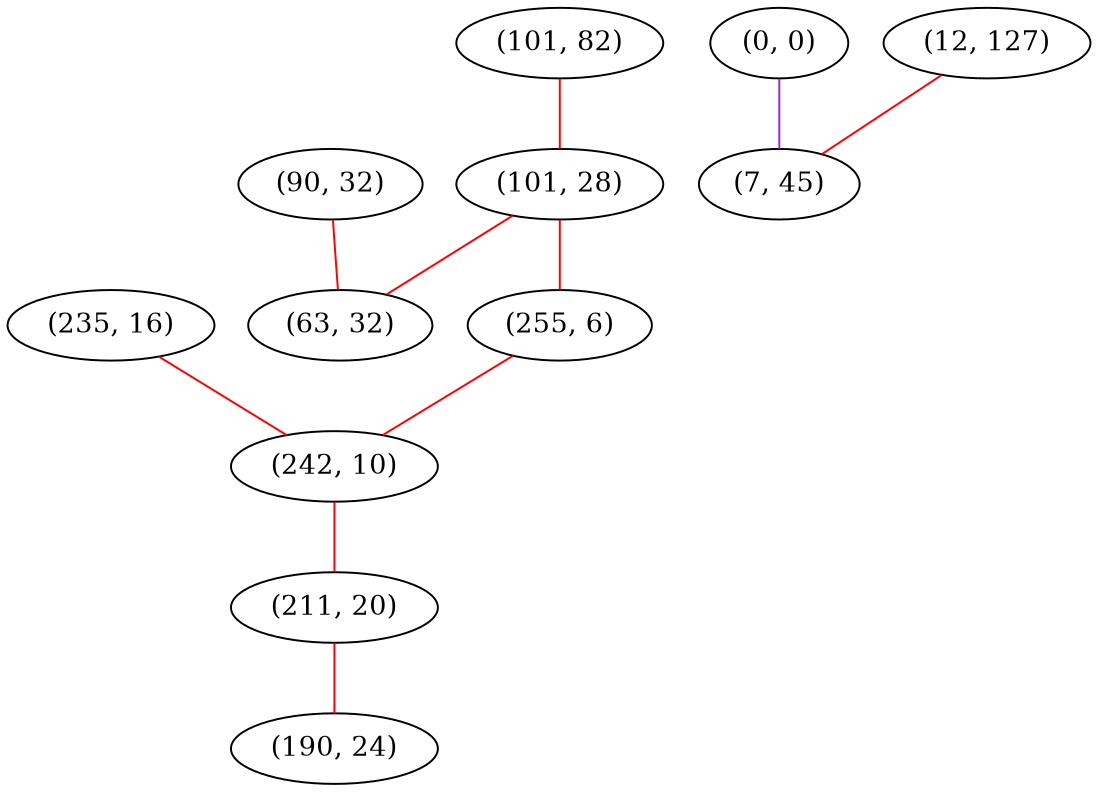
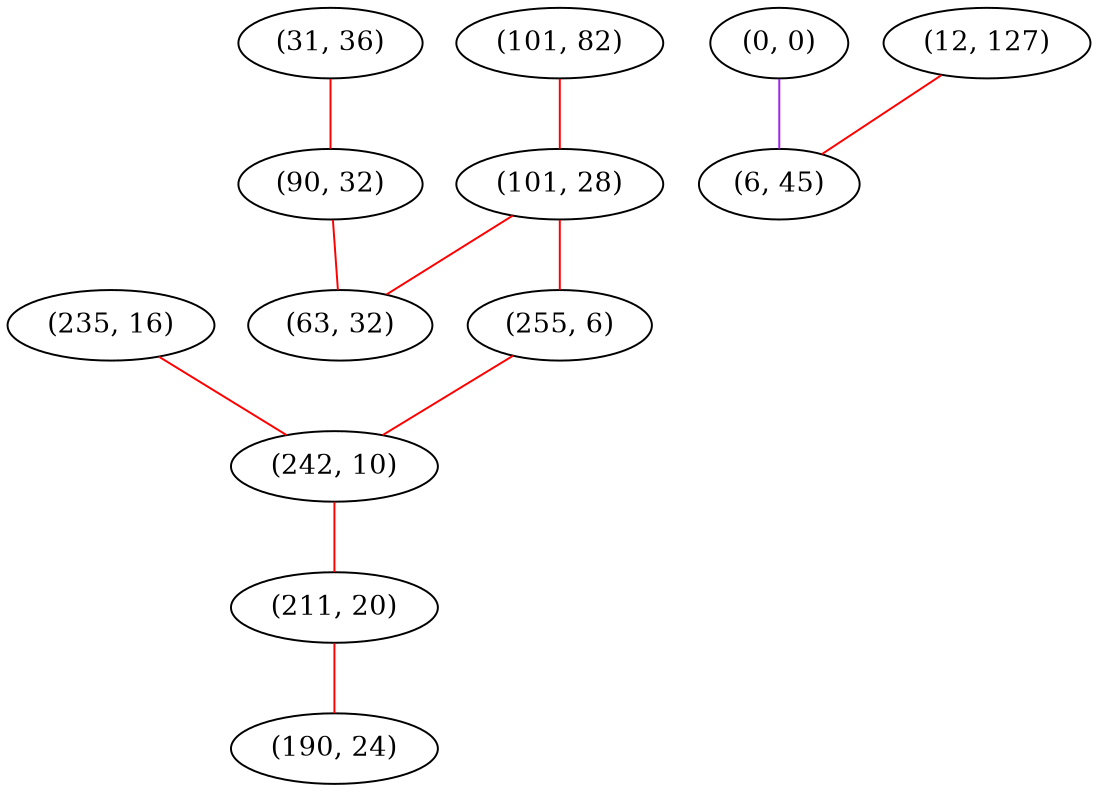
none -> (331, 43)
(779, 184) -> (779, 184)
